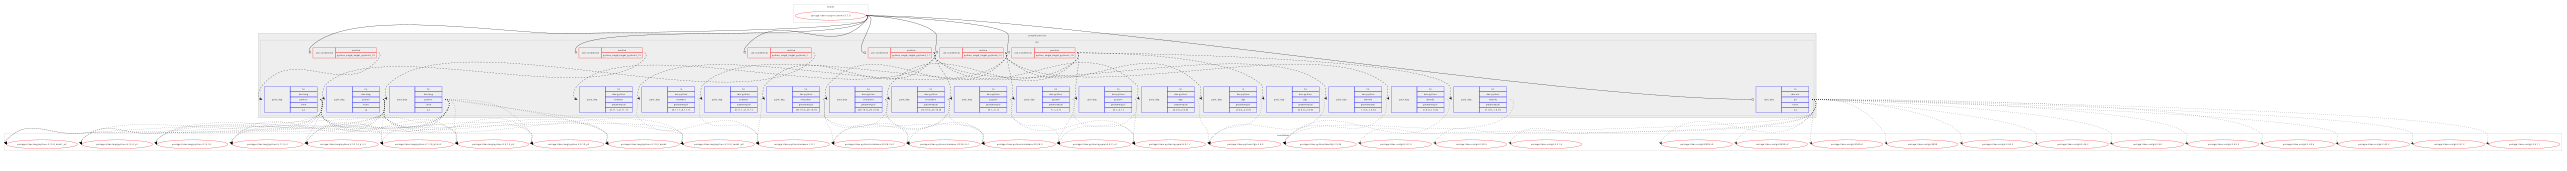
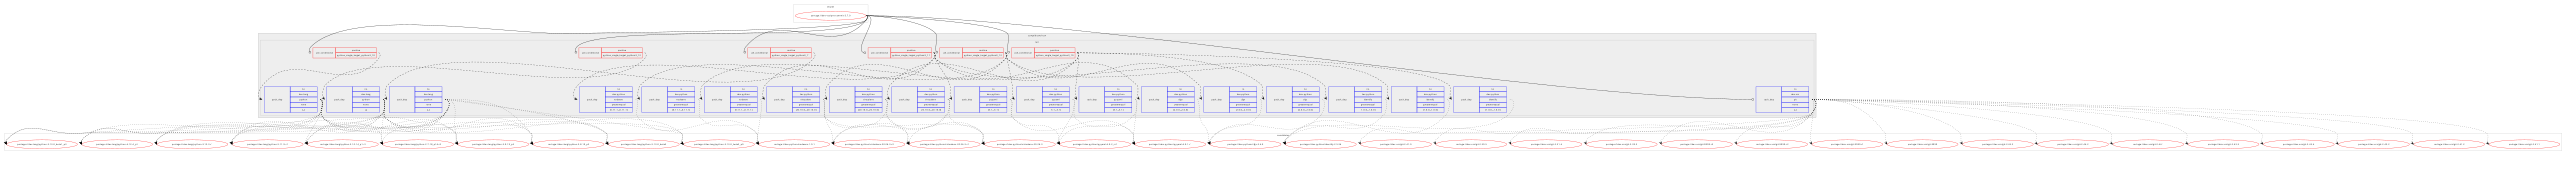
none -> (1622, 144)
